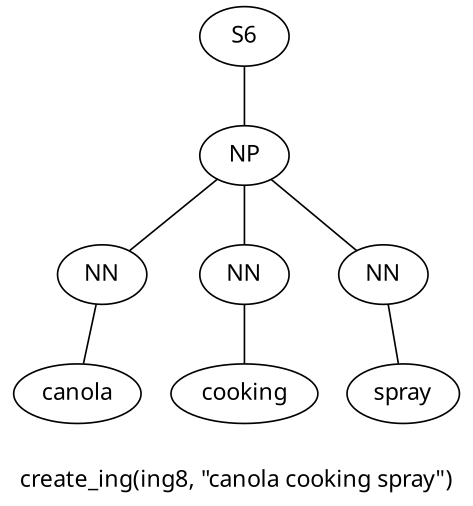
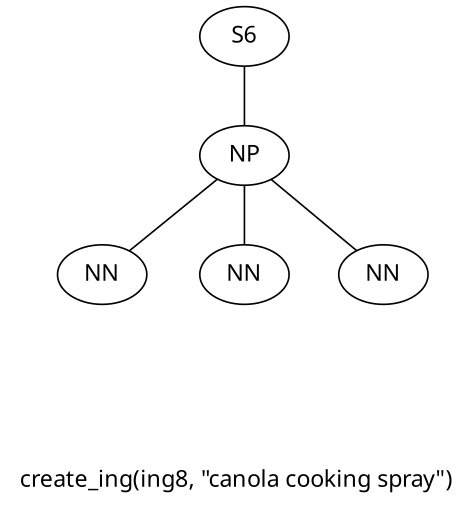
(77, 394) -> none
(244, 394) -> none
(403, 394) -> none
